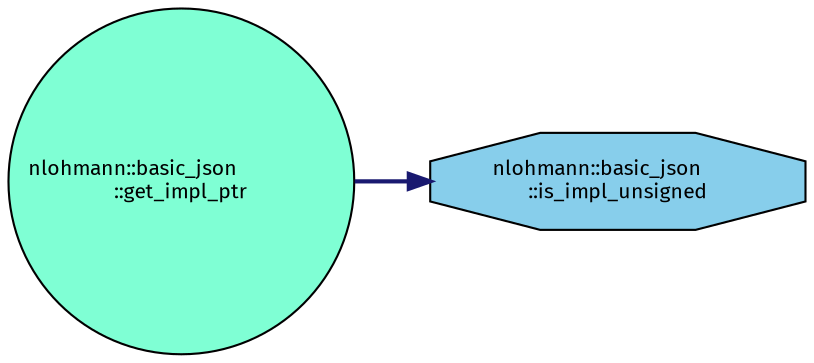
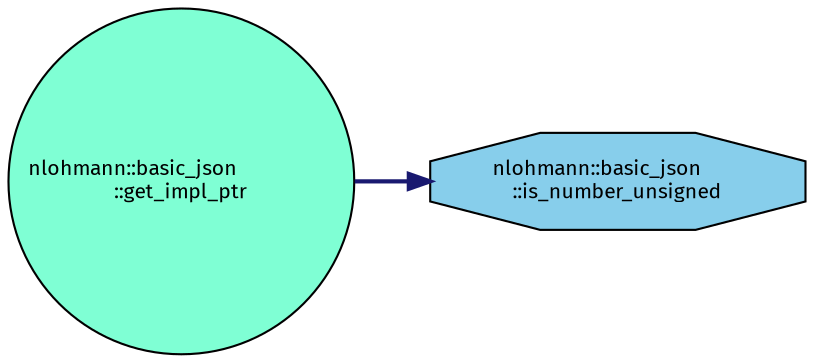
(618, 181) -> (618, 181)
